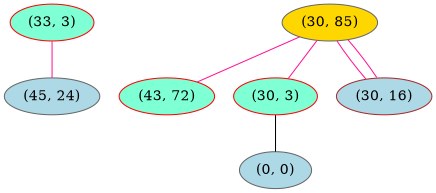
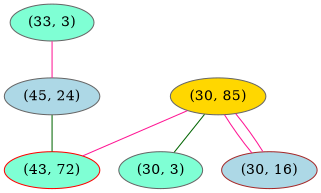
(52, 23) -> (52, 23)
(303, 60) -> (189, 133)
(276, 96) -> (161, 170)
none -> (52, 133)
(276, 170) -> none
